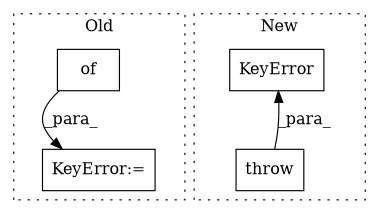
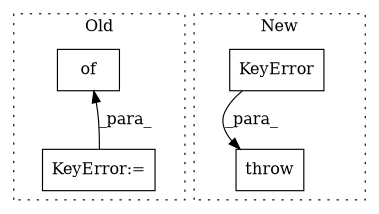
(43, 115) -> (99, 126)
(278, 126) -> (224, 114)
